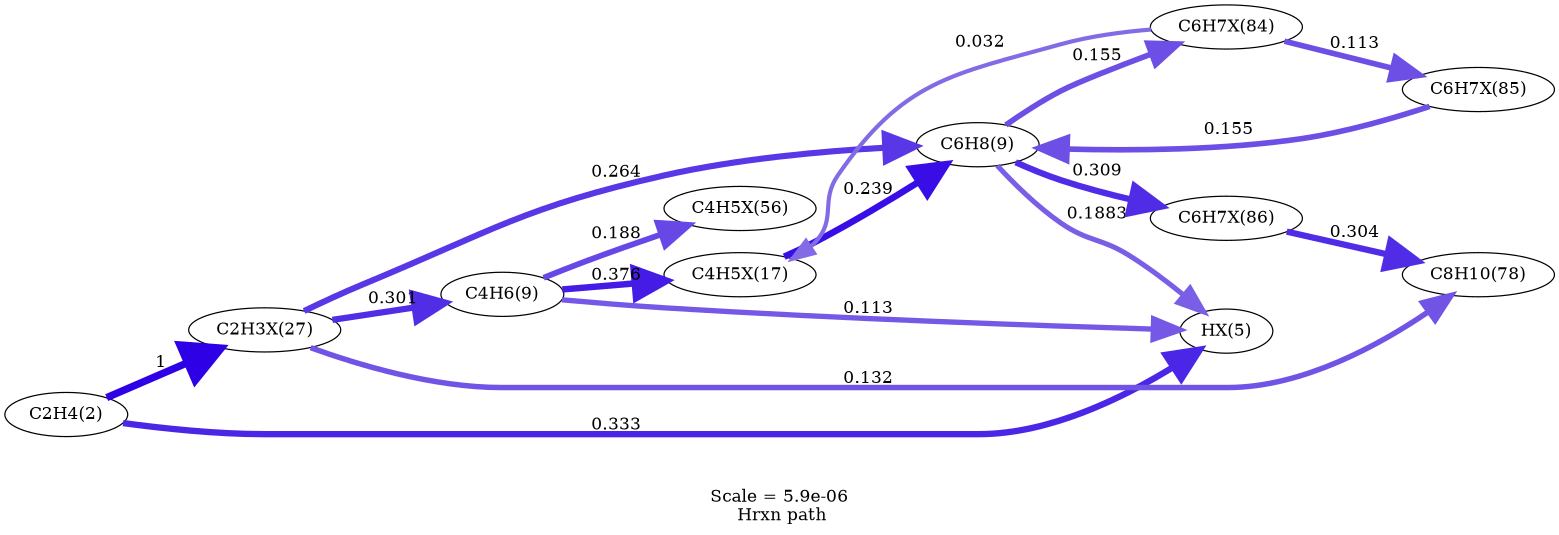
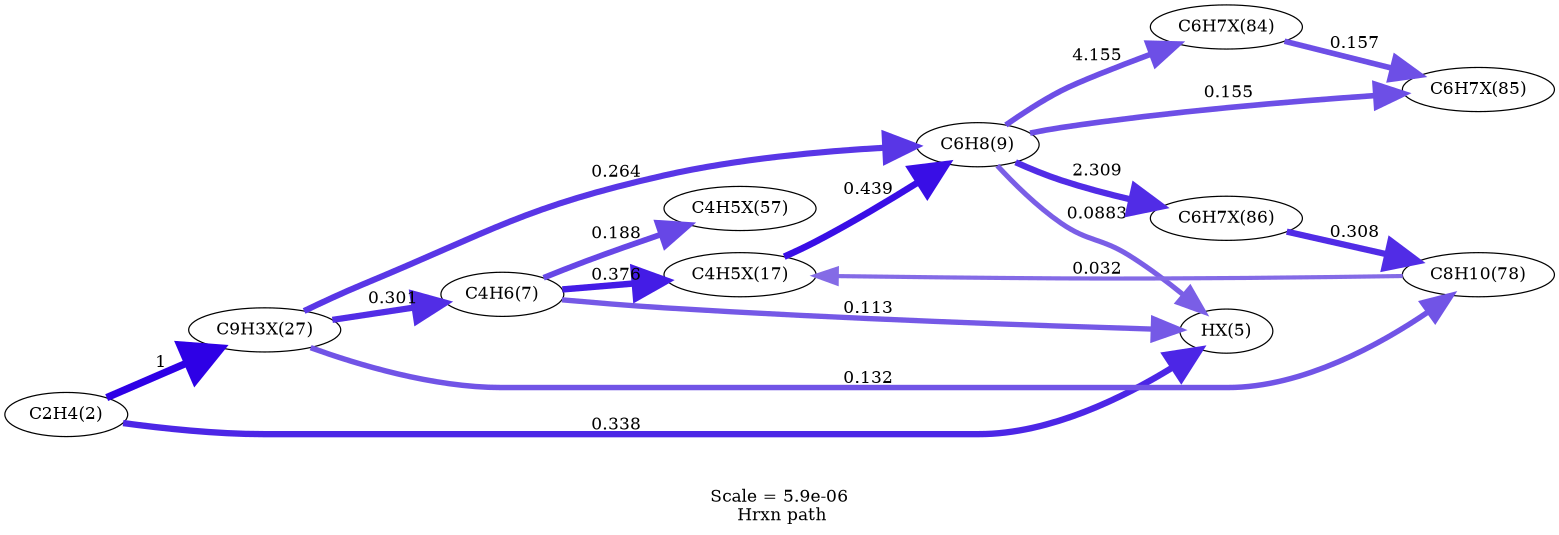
(1352, 44) -> (1352, 44)
(1095, 56) -> (1095, 56)
(940, 83) -> (1120, 279)
(1251, 144) -> (1202, 110)
(1095, 171) -> (1095, 171)
(866, 189) -> (866, 189)
(740, 208) -> (740, 208)
(1095, 214) -> (1095, 214)
(1352, 232) -> (1352, 232)
(502, 294) -> (502, 294)
(265, 330) -> (265, 330)
(614, 425) -> (614, 425)
